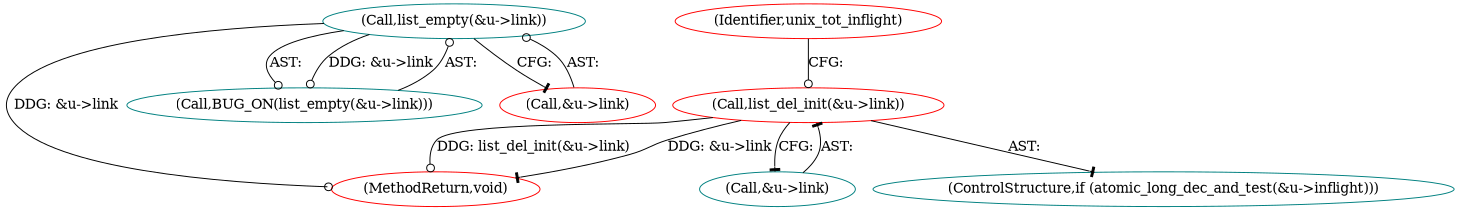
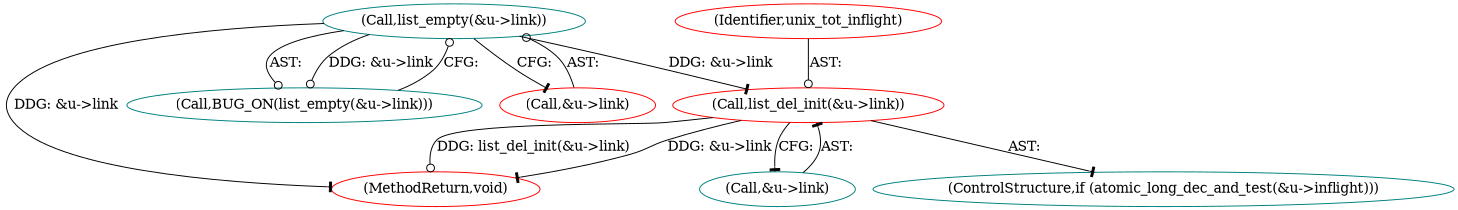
none -> (632, 62)
(463, 63) -> (463, 63)
(828, 63) -> (828, 63)
(7, 107) -> (7, 107)
